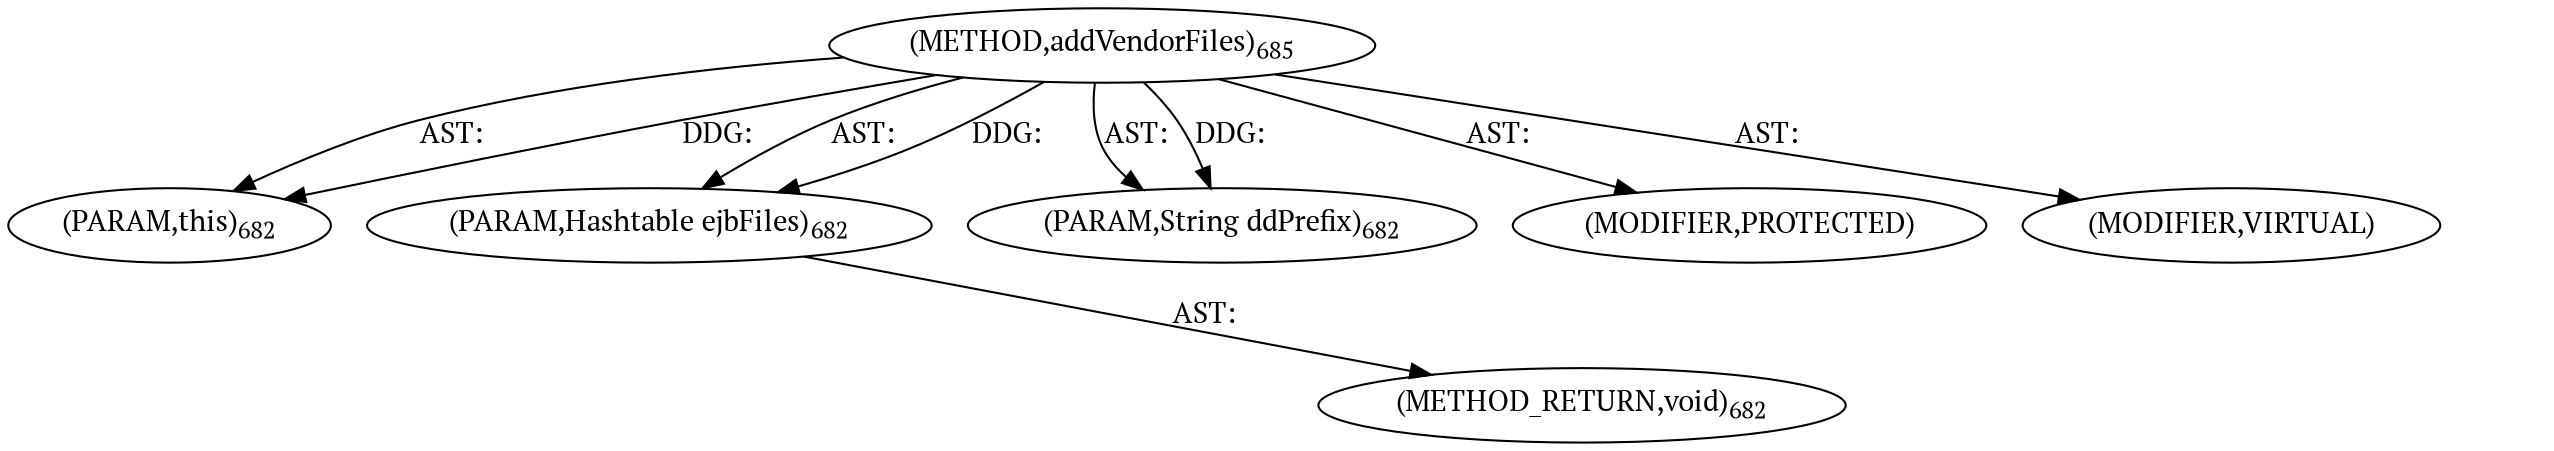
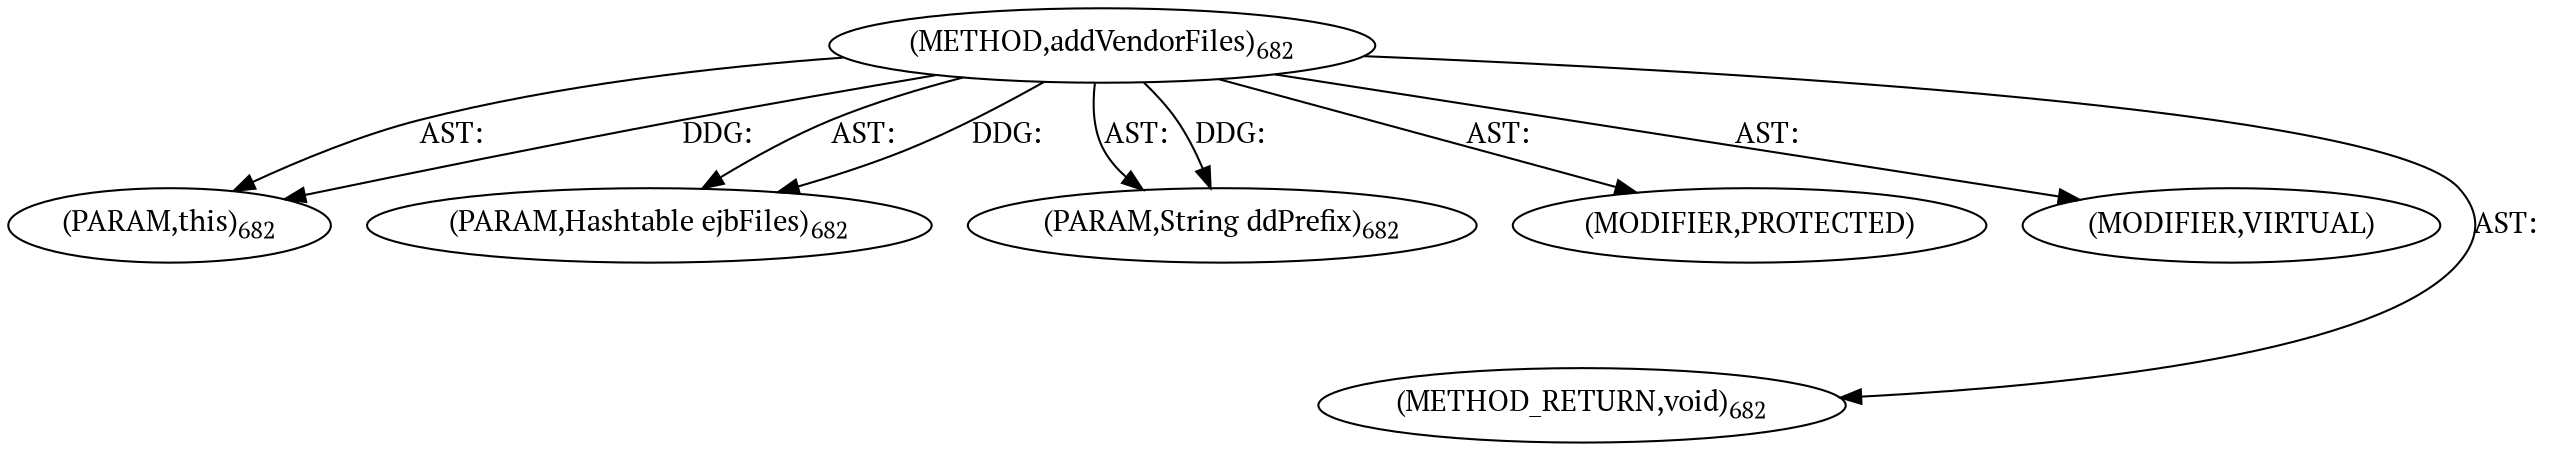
(1276, 42) -> (1276, 42)
(1107, 314) -> (2267, 129)
